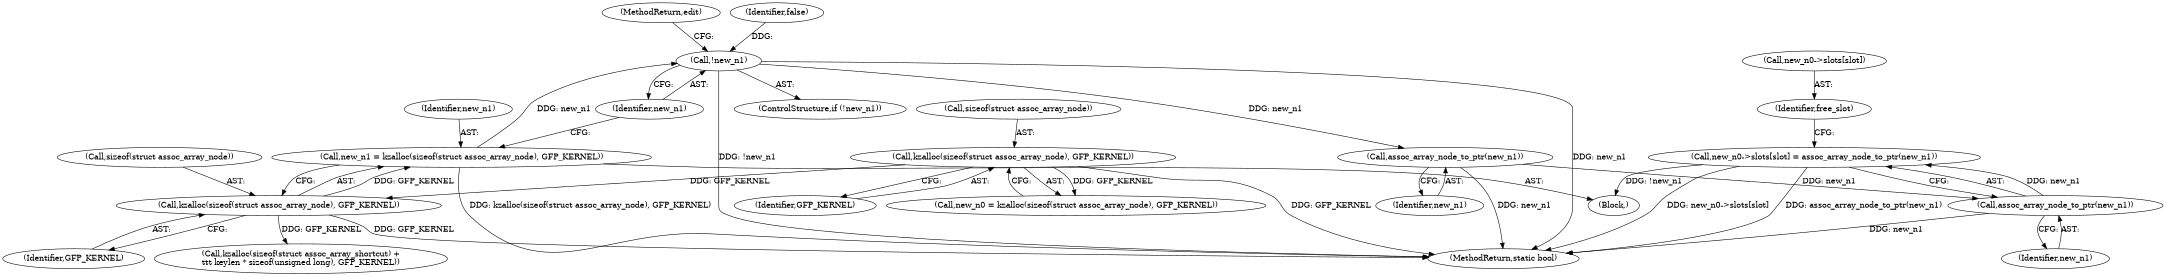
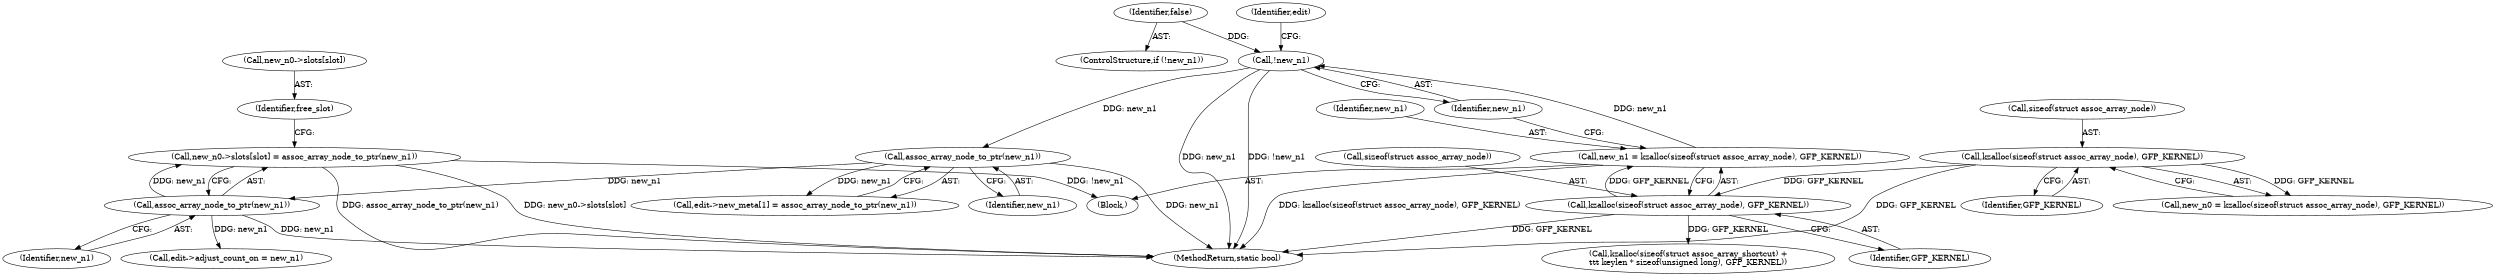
(661, 13) -> (1281, 13)
(766, 84) -> (1152, 34)
none -> (795, 206)
none -> (226, 259)
